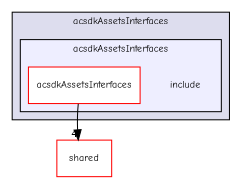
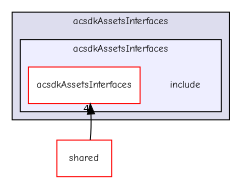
(77, 117) -> (91, 127)
